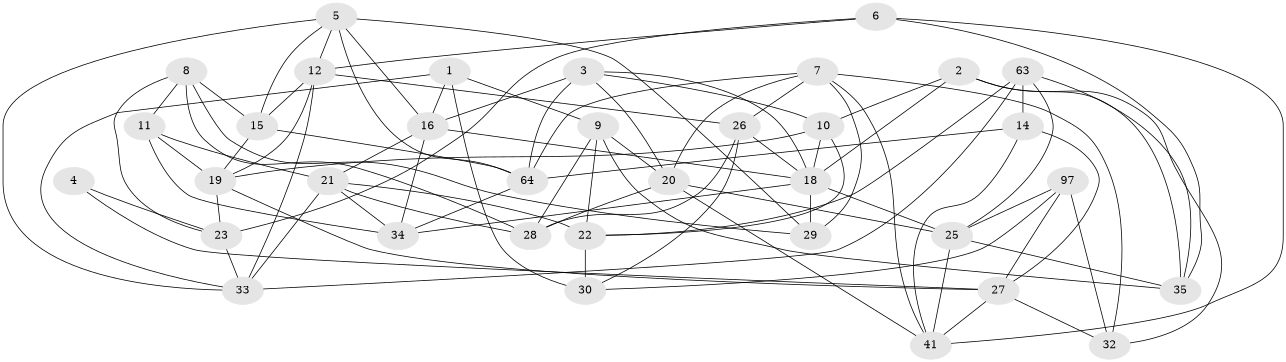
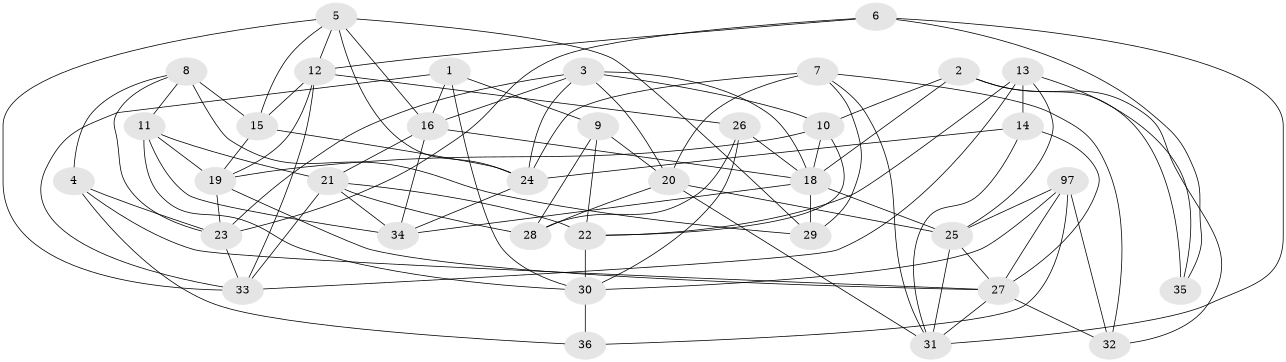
(1023, 72) -> (1023, 72)
(779, 99) -> none
none -> (393, 116)
(361, 169) -> (102, 104)
(527, 181) -> (527, 181)
none -> (316, 253)
(861, 260) -> none
(1066, 263) -> (975, 263)
none -> (585, 346)
(931, 346) -> (931, 346)
